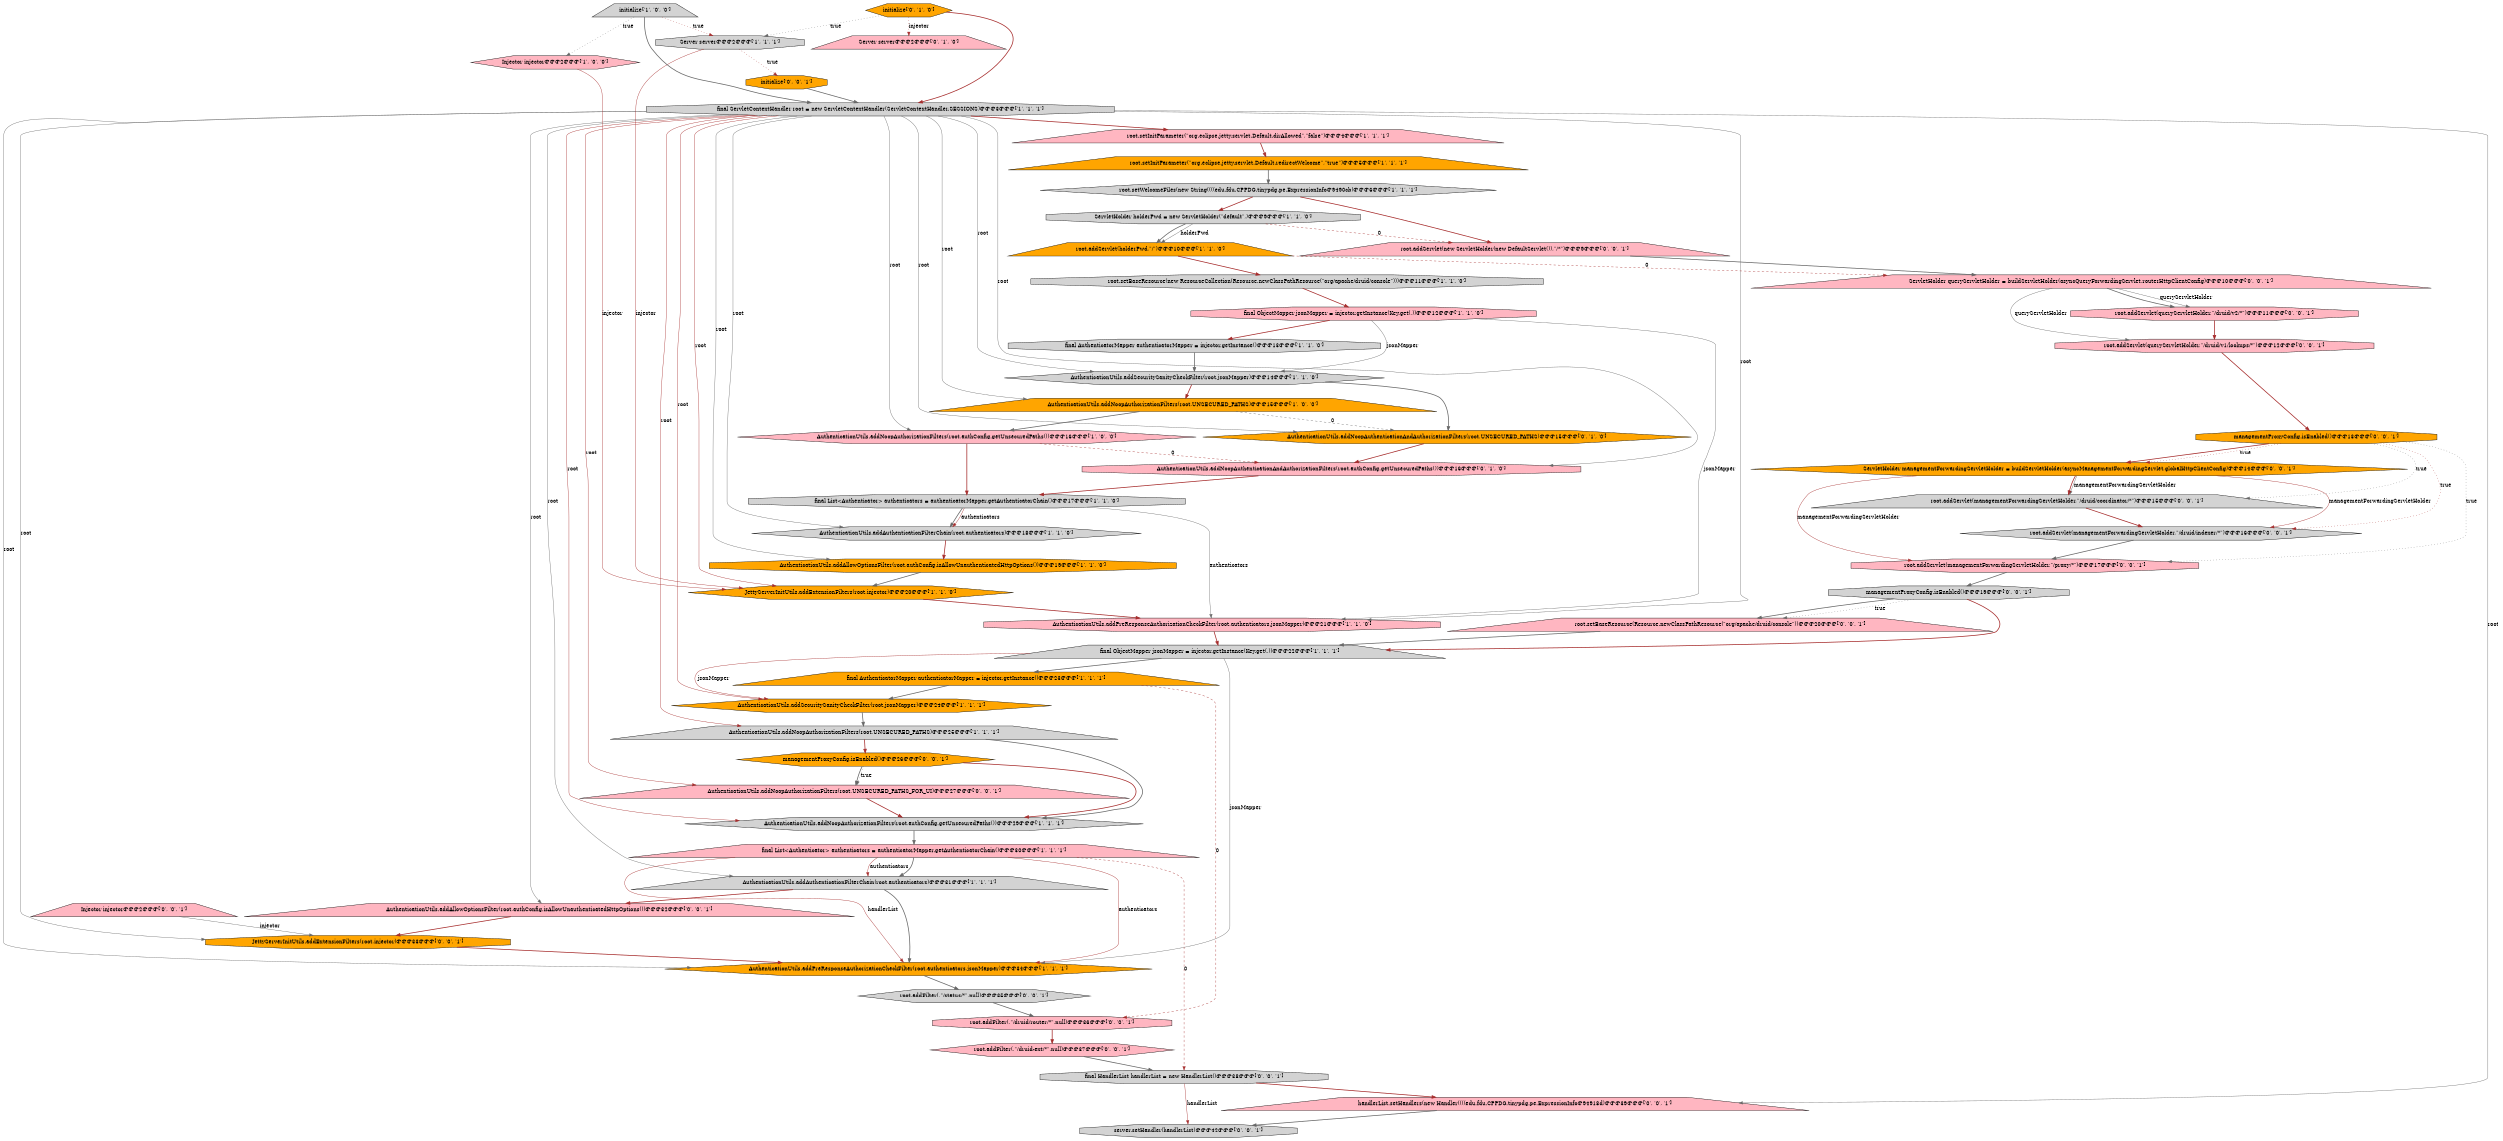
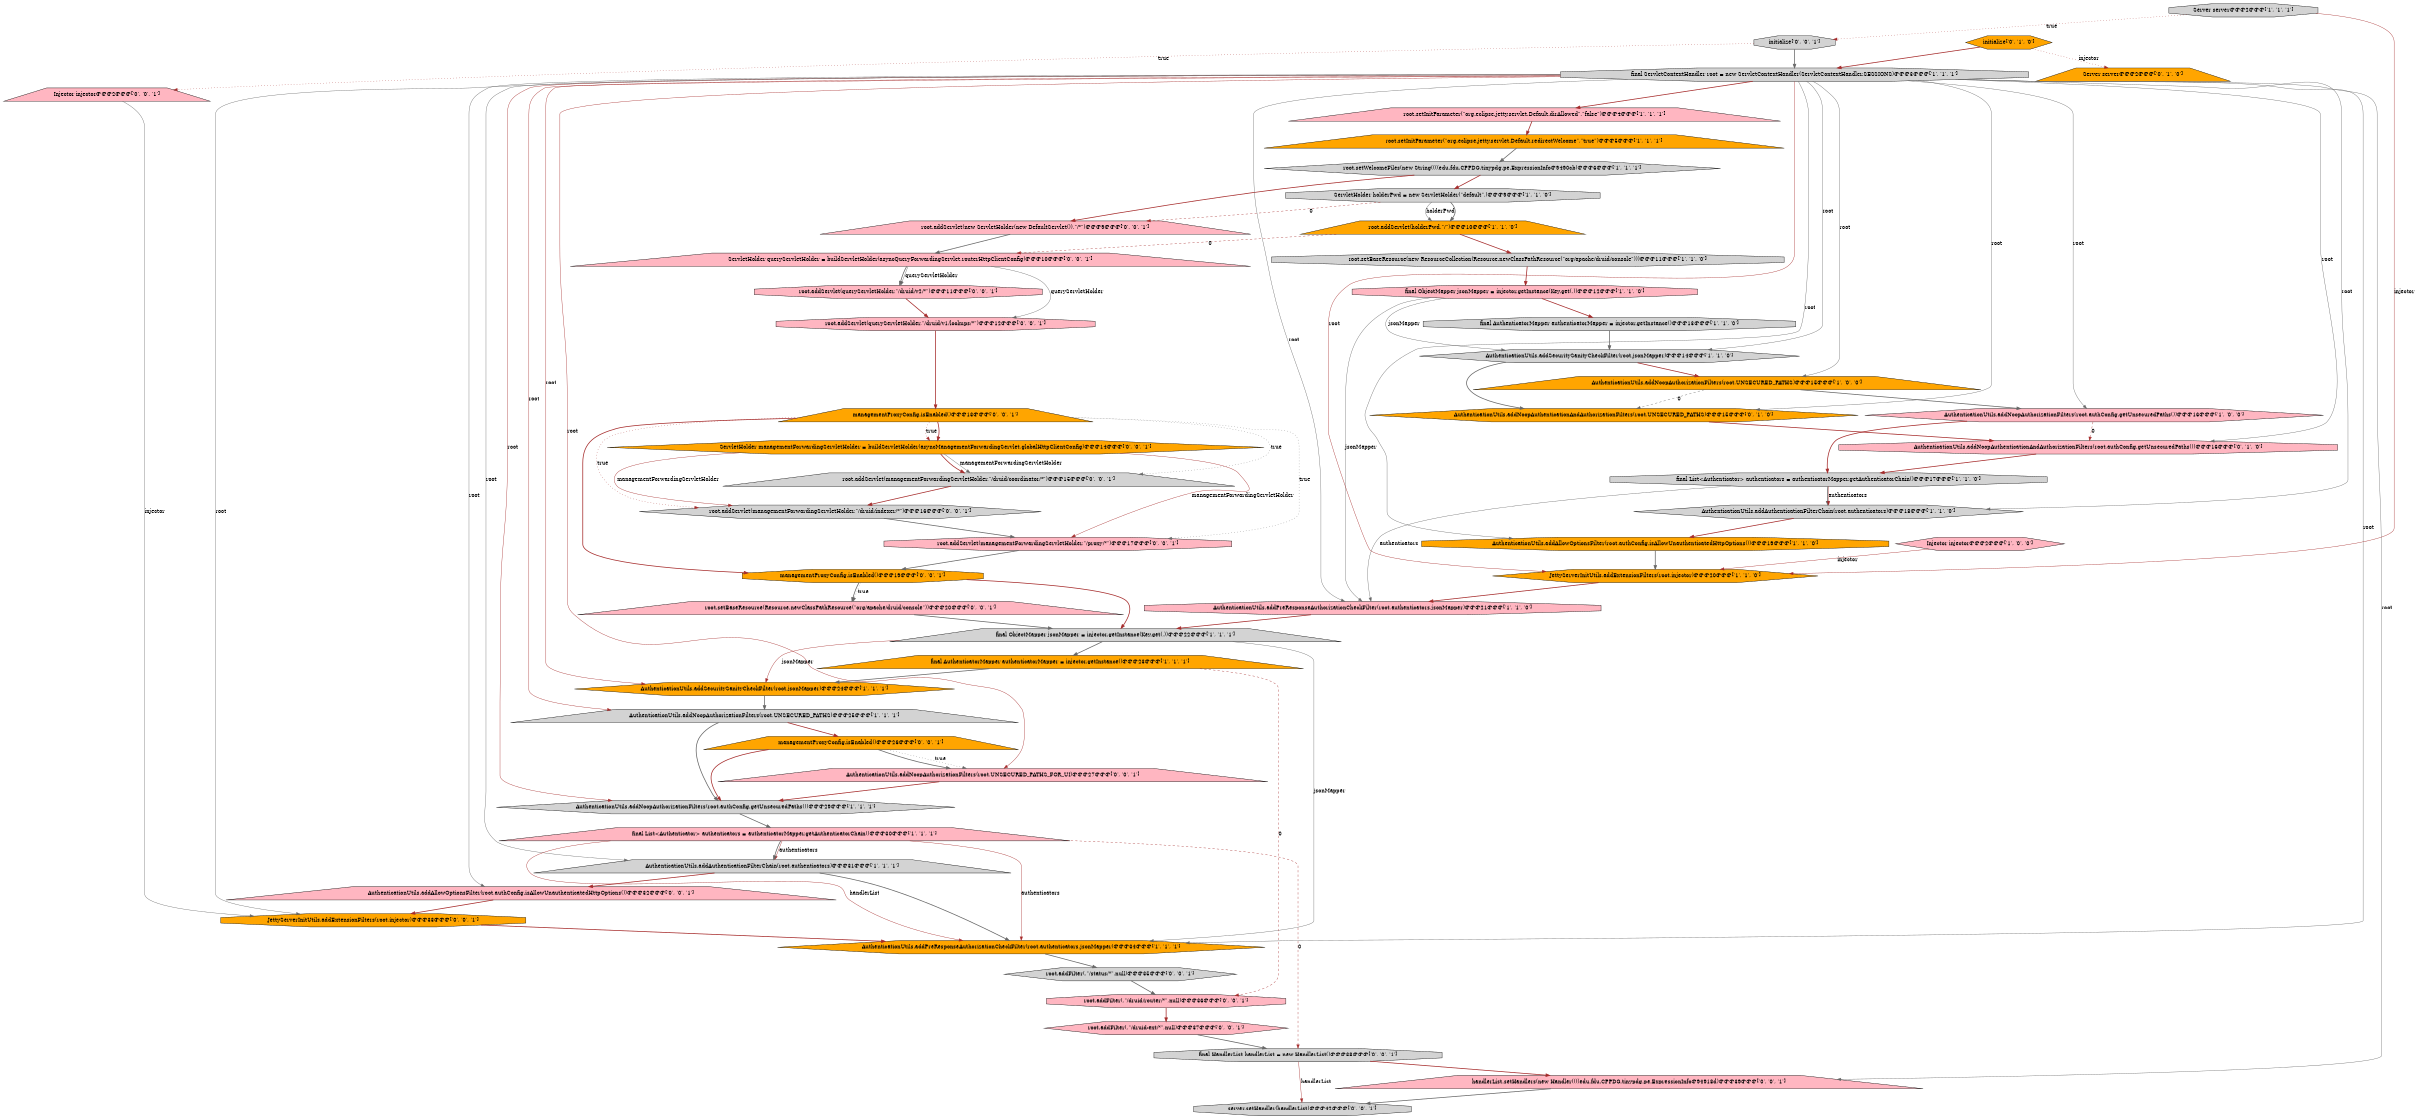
(645, 10) -> none
(825, 25) -> none
(909, 42) -> (2133, 75)
none -> (965, 62)
(787, 82) -> (1795, 42)
(2316, 437) -> (936, 415)
none -> (583, 471)
(1949, 593) -> (863, 576)
(866, 760) -> (861, 743)
